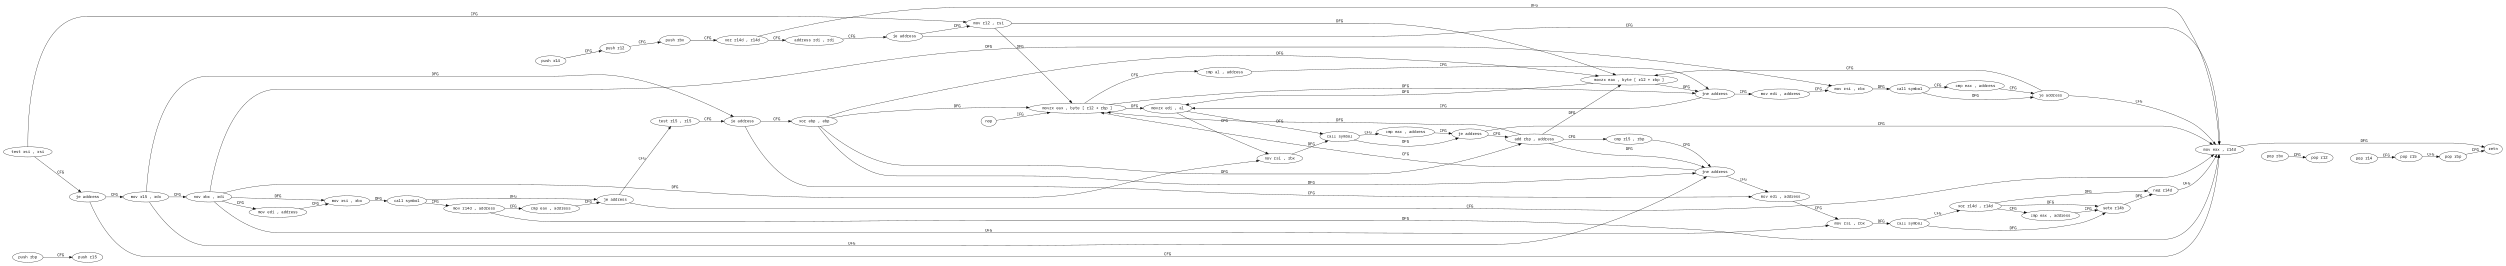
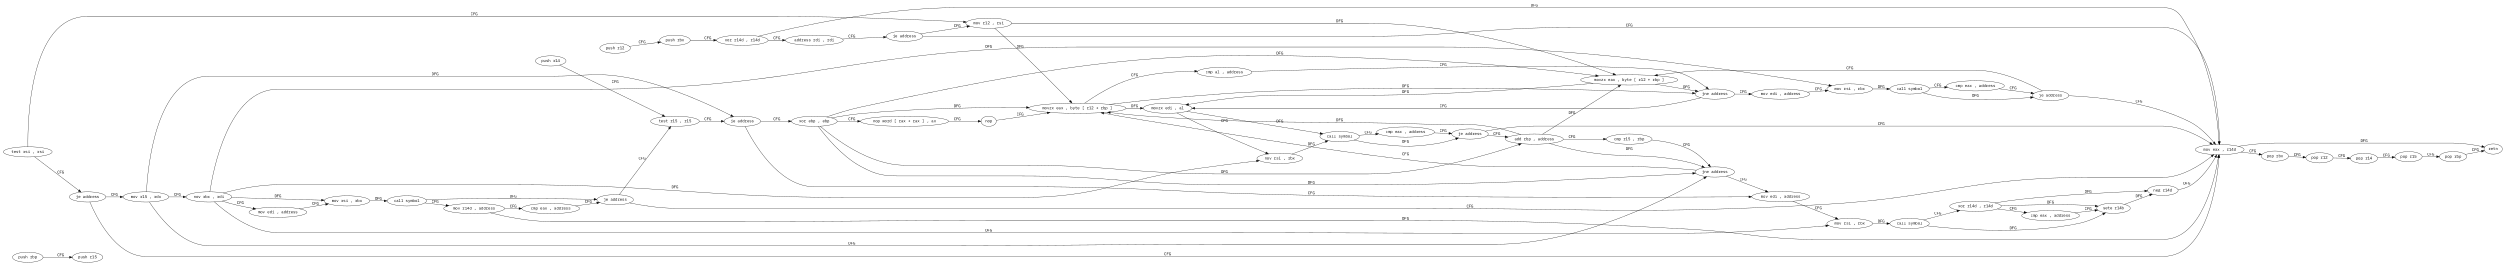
(581, 55) -> (614, 91)
none -> (905, 121)
none -> (2250, 153)
none -> (2340, 158)
